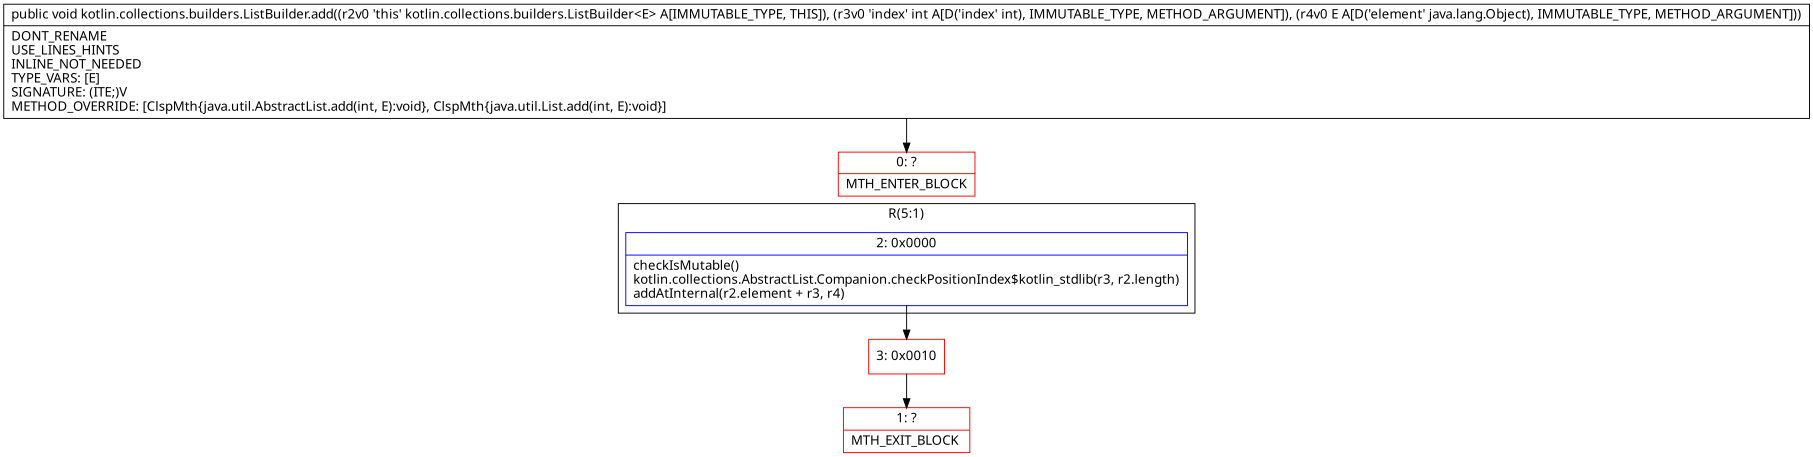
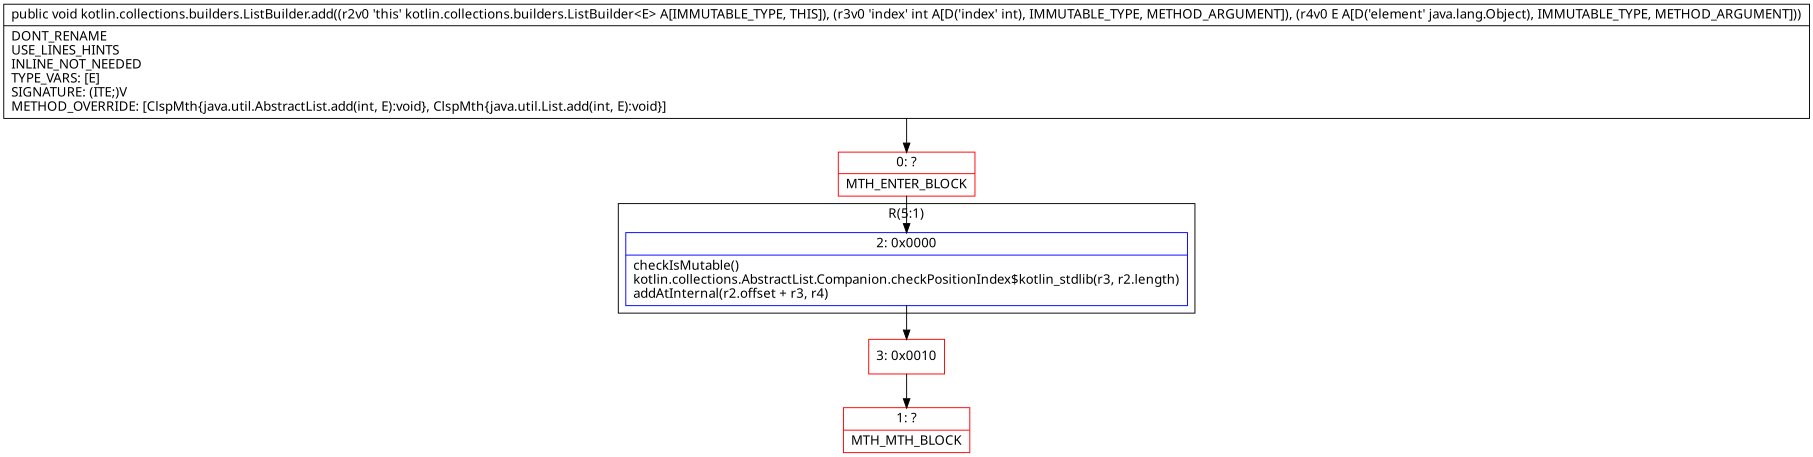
none -> (907, 210)
(739, 294) -> (731, 294)
(905, 441) -> (907, 441)
